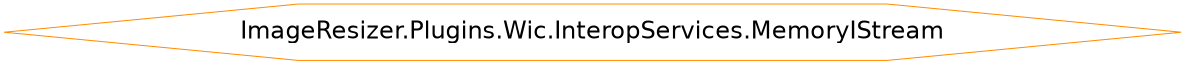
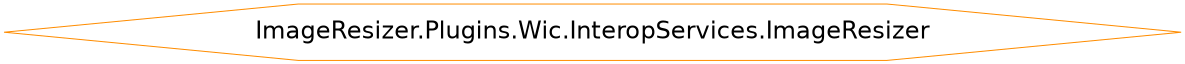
(593, 32) -> (593, 32)
